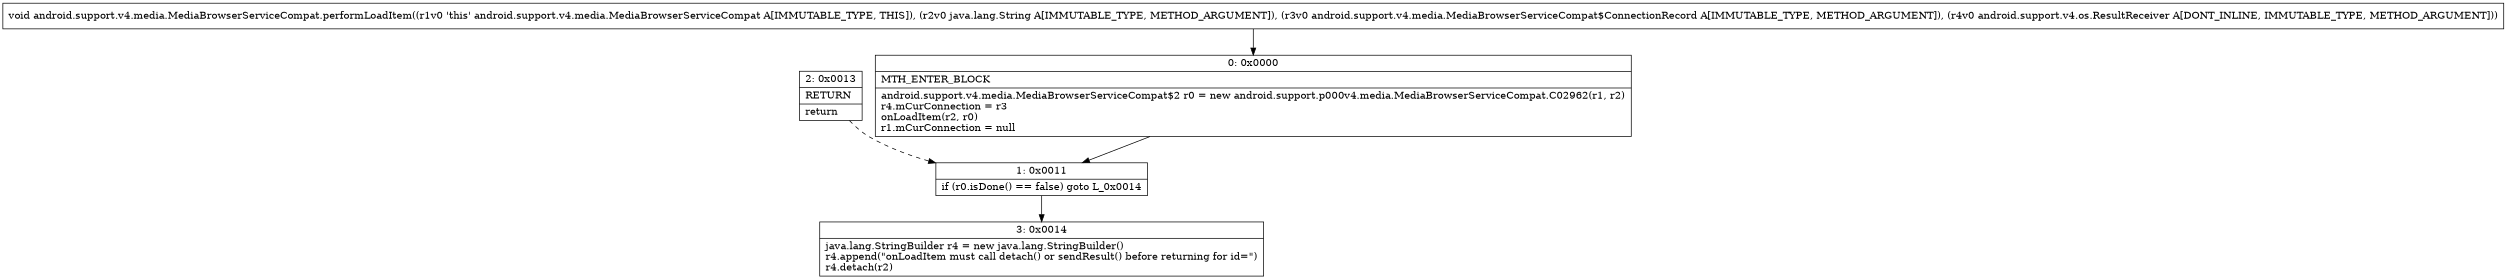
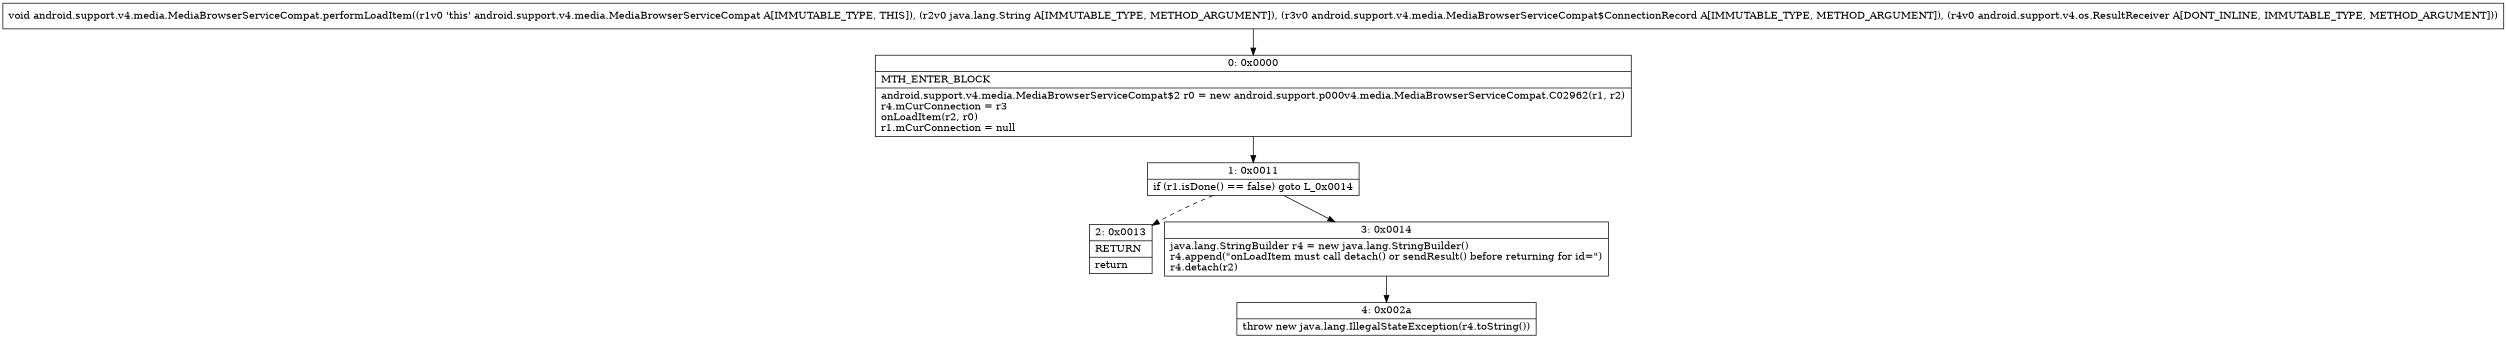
(886, 146) -> (1185, 208)
(1042, 187) -> (1253, 187)
none -> (1387, 319)
